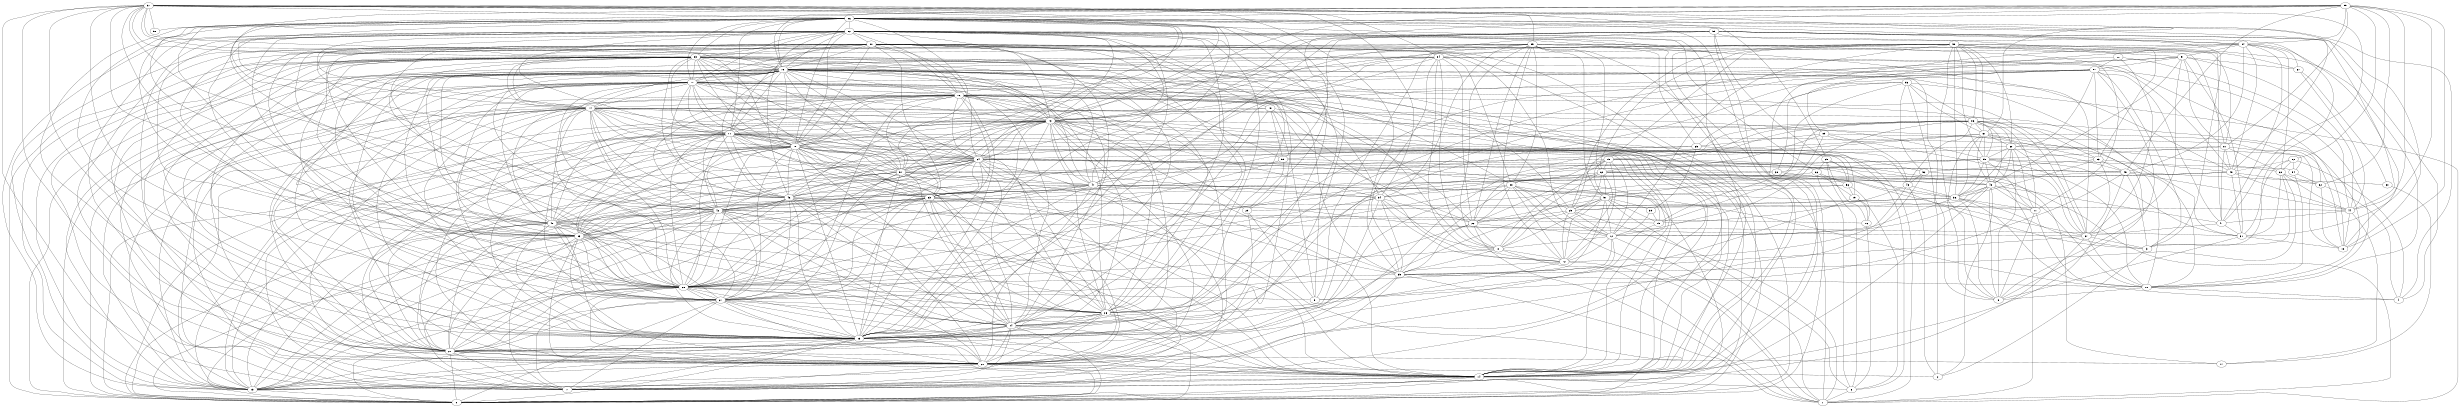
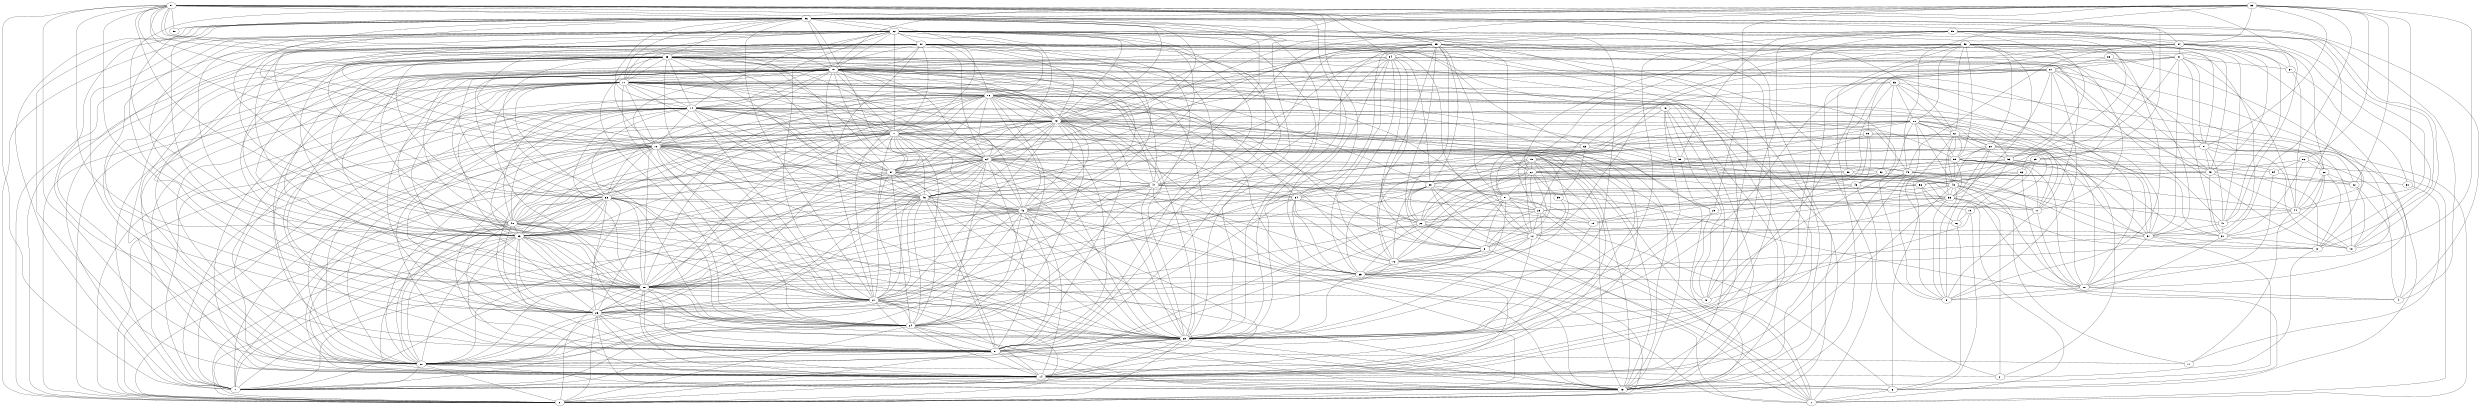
none -> (2108, 101)
(1629, 203) -> (1545, 185)
(969, 244) -> (971, 219)
none -> (1444, 370)
